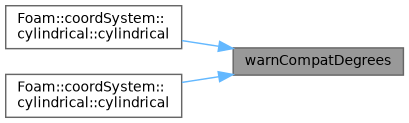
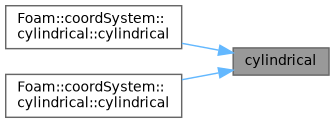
(318, 62) -> (281, 62)
